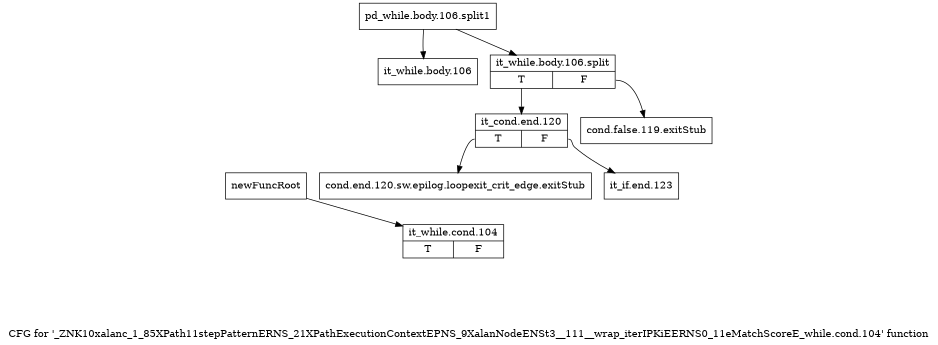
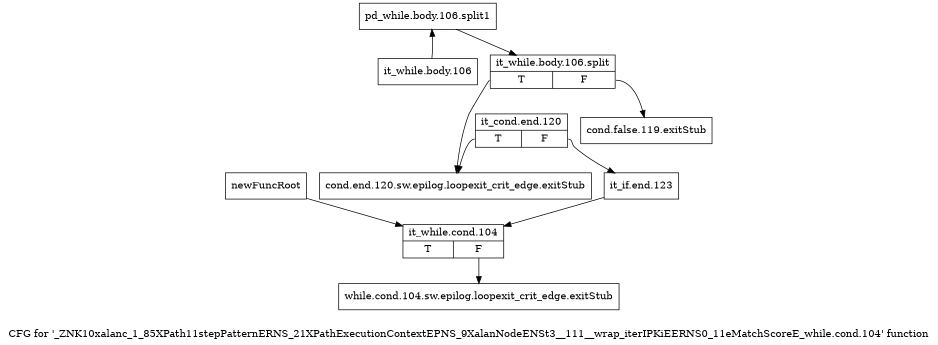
(423, 40) -> (433, 48)
(521, 98) -> (467, 120)
none -> (557, 211)
none -> (479, 297)
